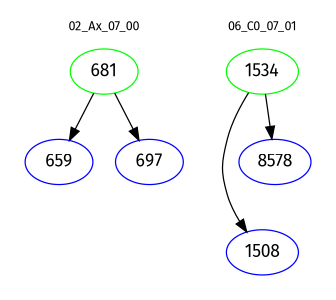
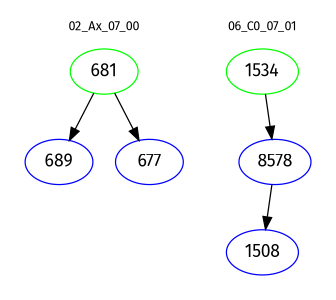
(224, 156) -> (270, 201)
(59, 162) -> (59, 162)
(149, 162) -> (149, 162)
